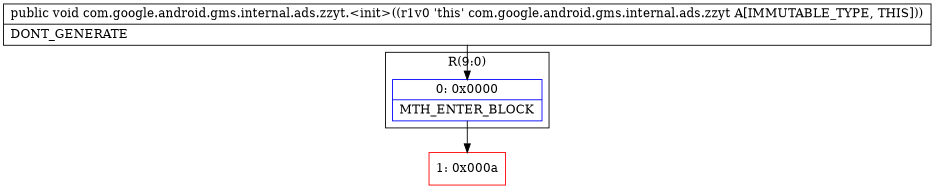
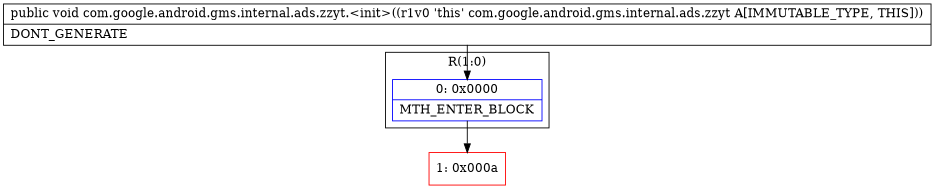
(467, 62) -> (467, 62)
